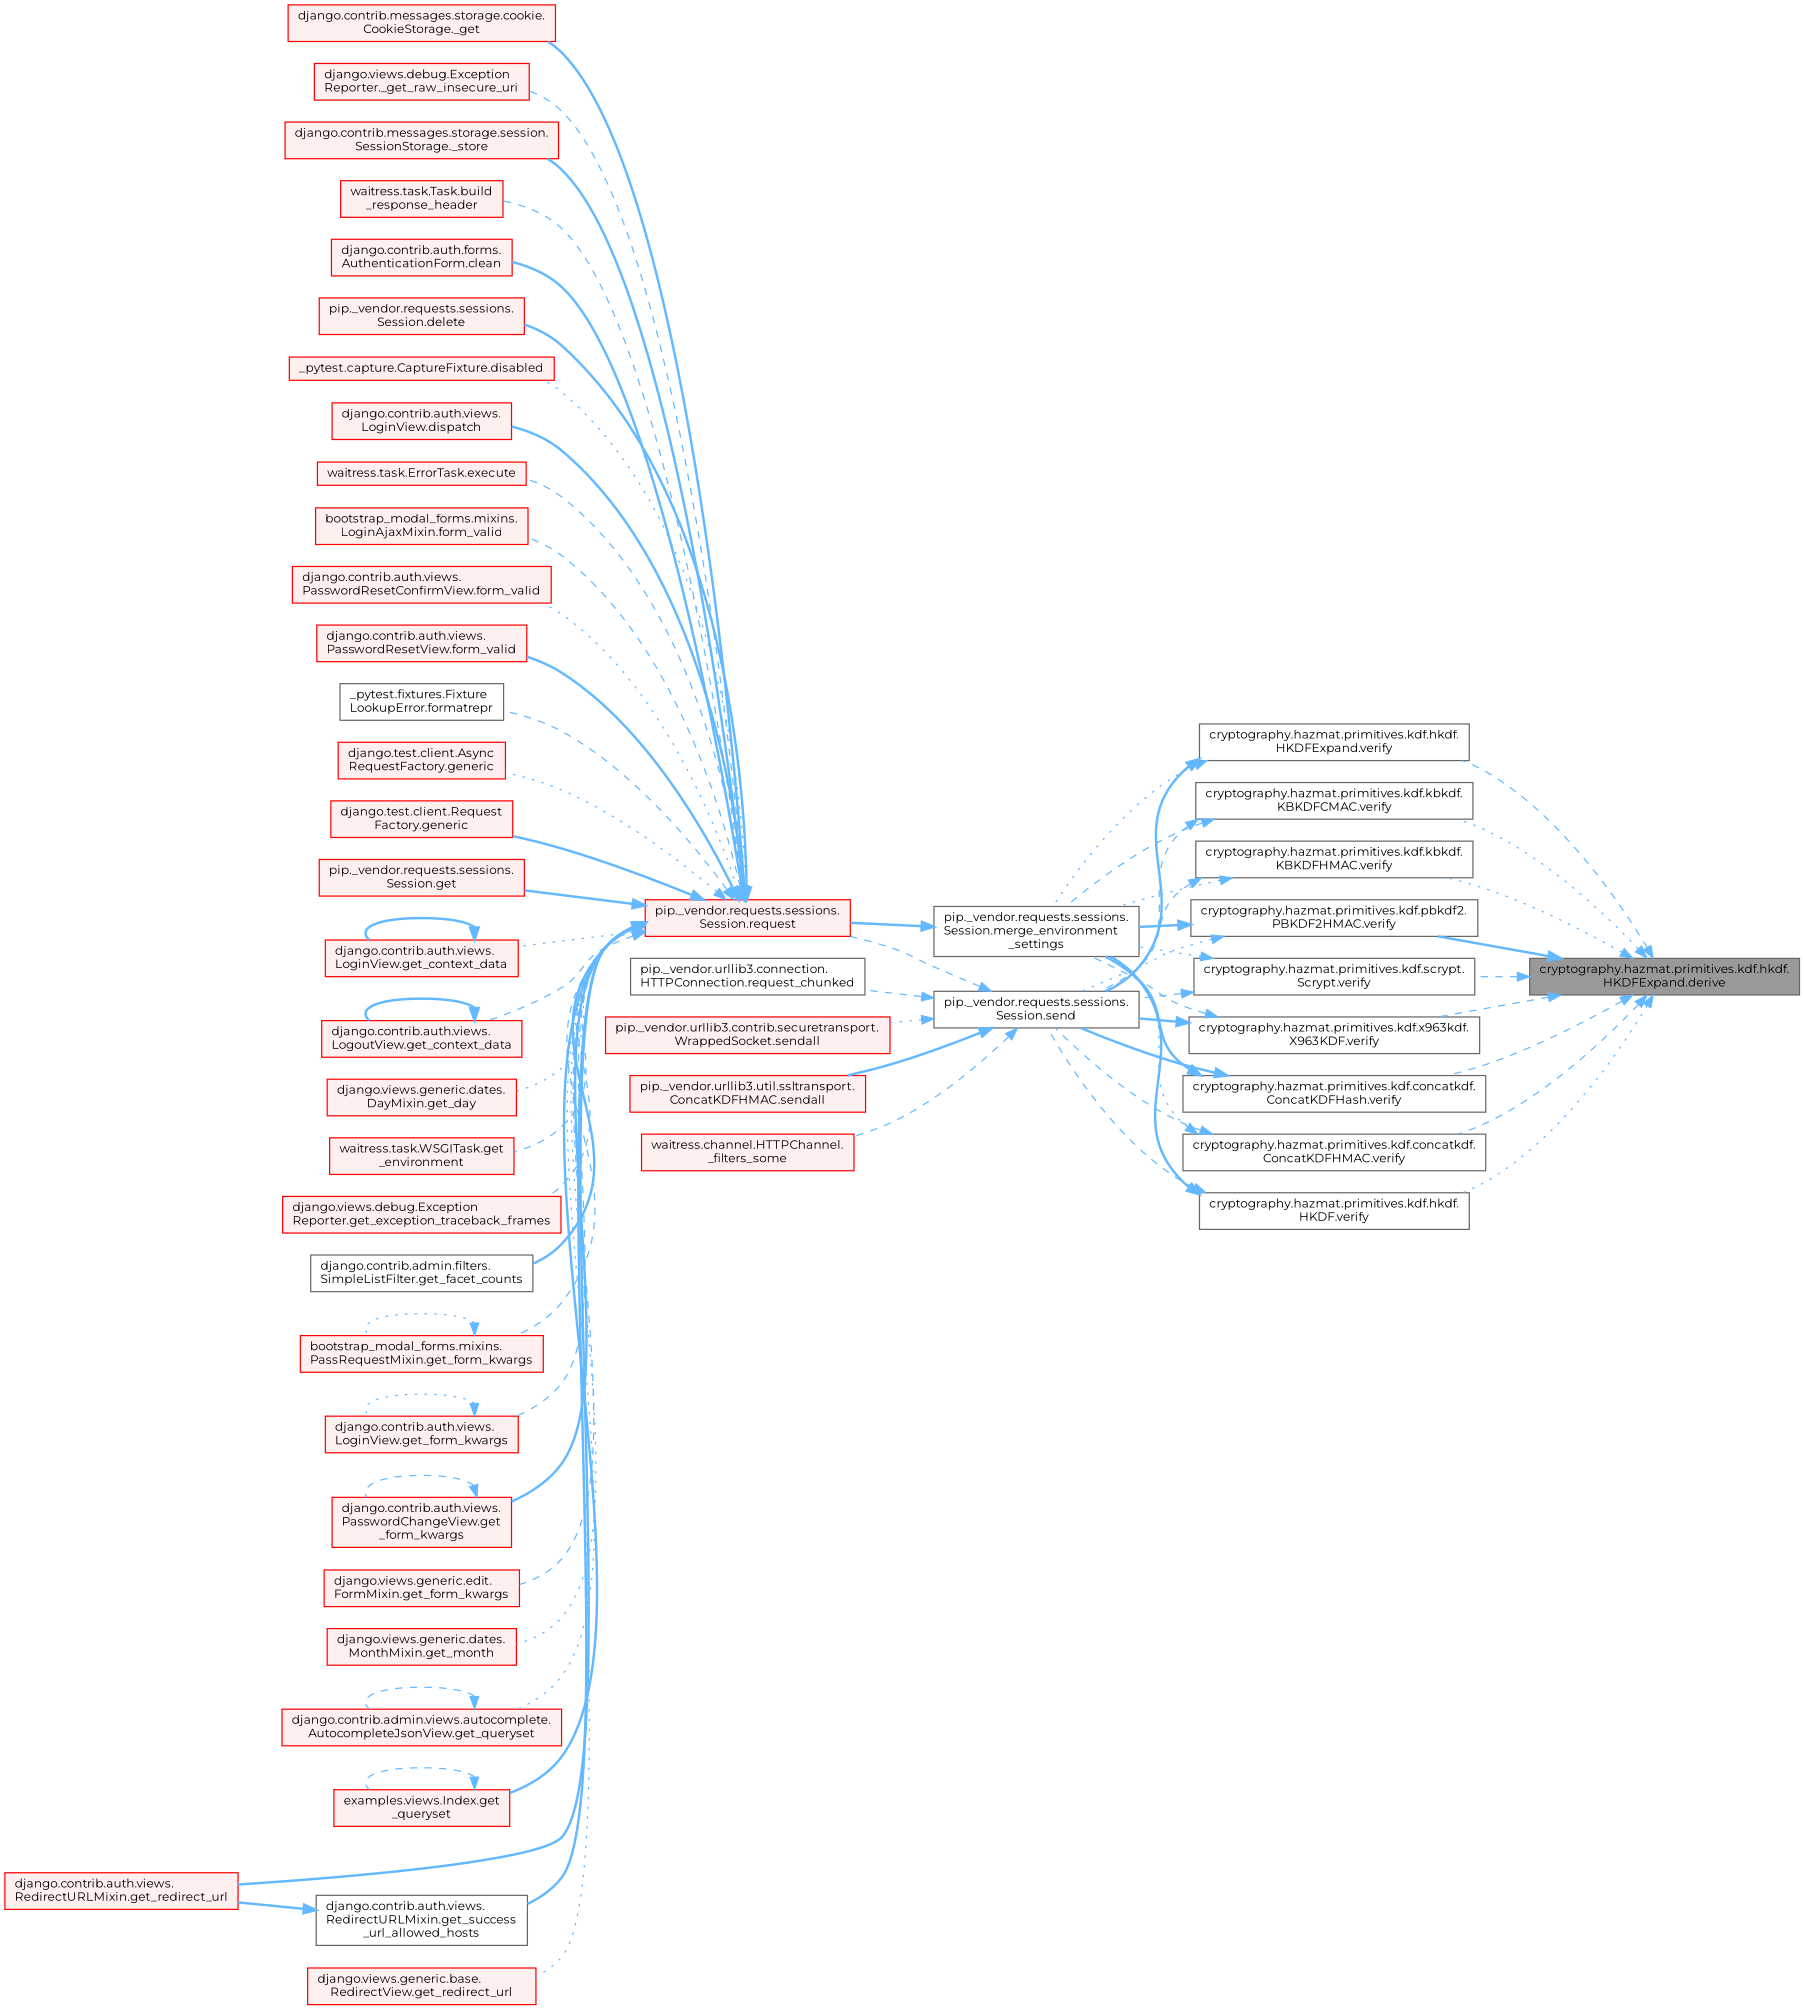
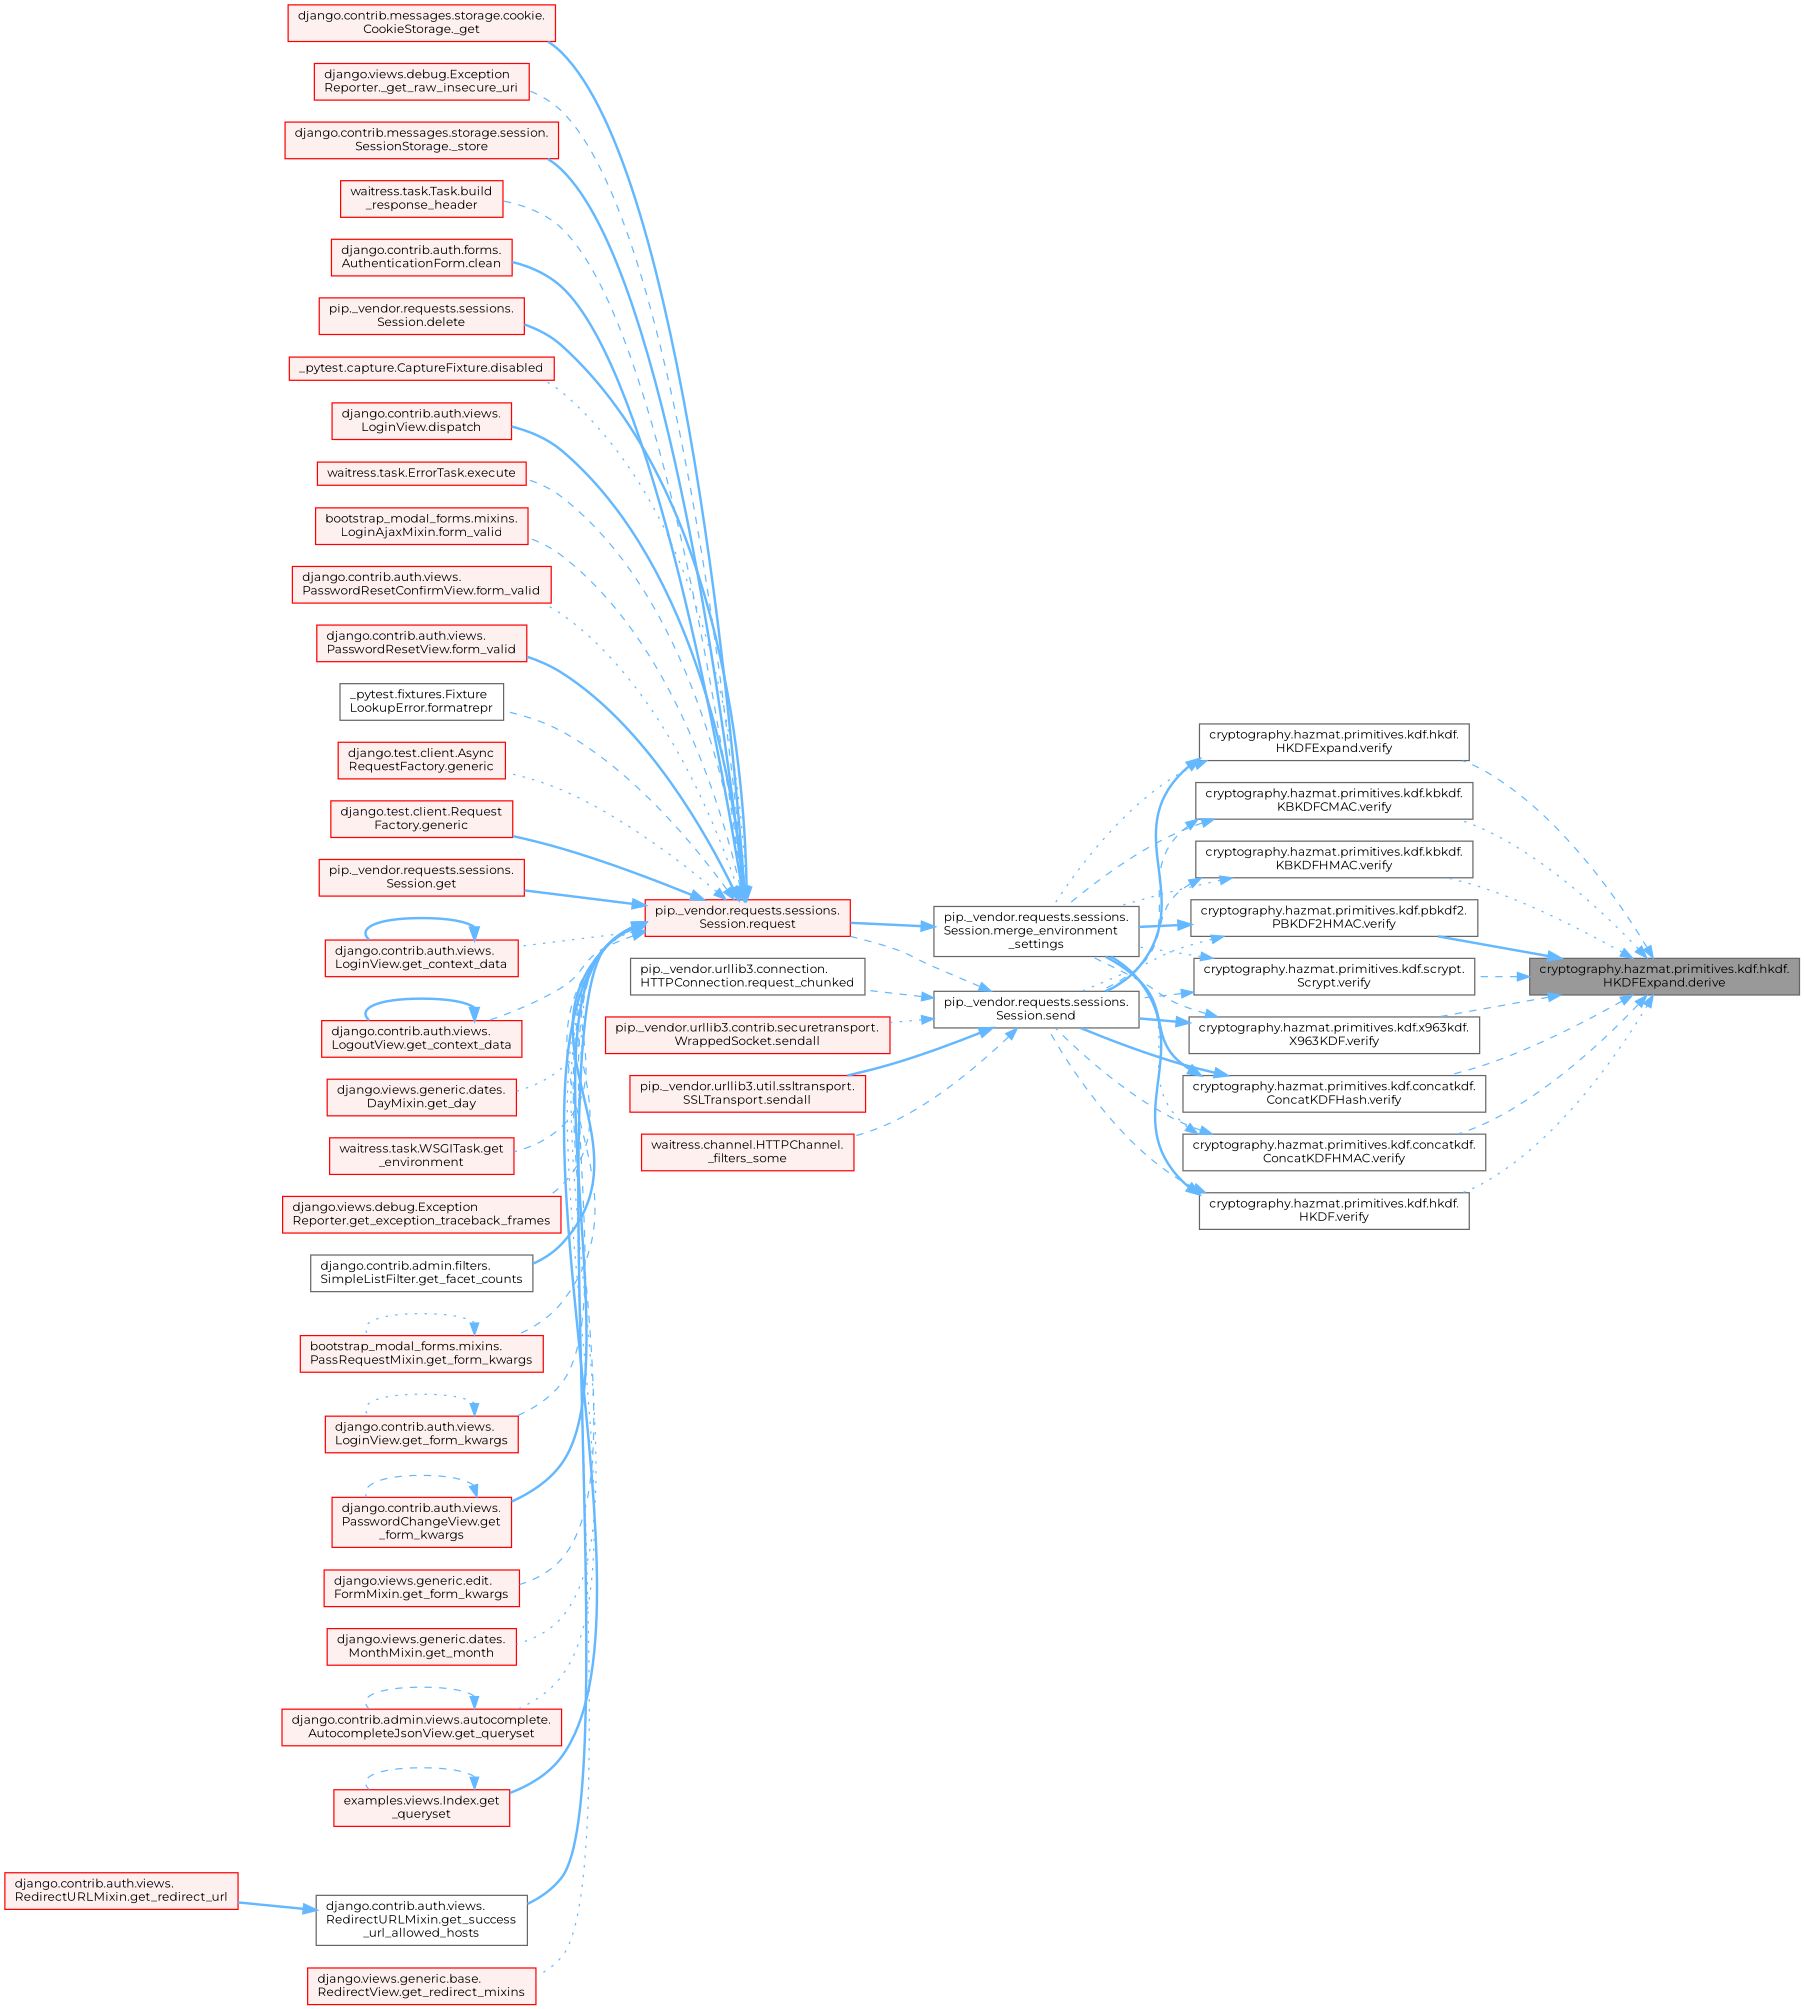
(748, 1094) -> (748, 1094)
(567, 1820) -> none
(422, 1986) -> (422, 1986)
